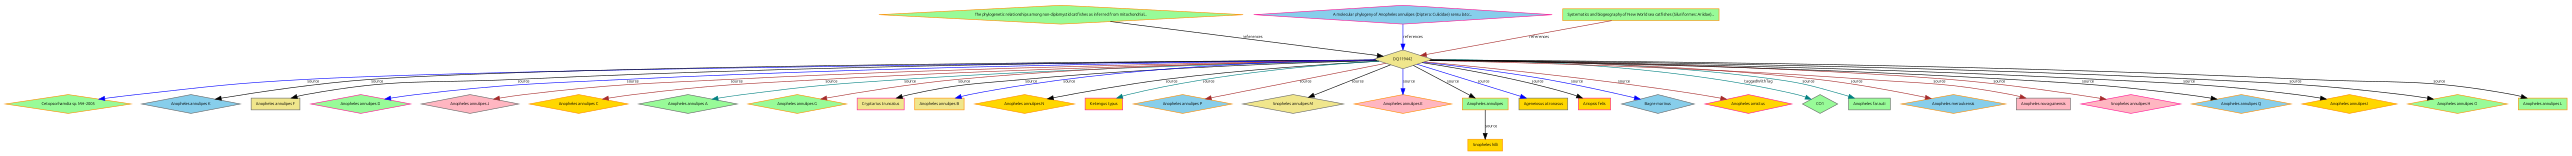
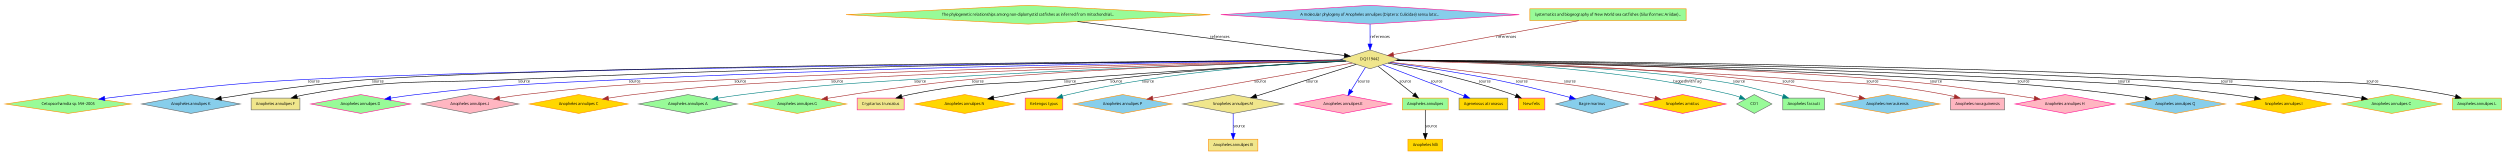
(1064, 80) -> (1233, 123)
(1403, 104) -> (1343, 104)
(1594, 104) -> (1532, 104)
